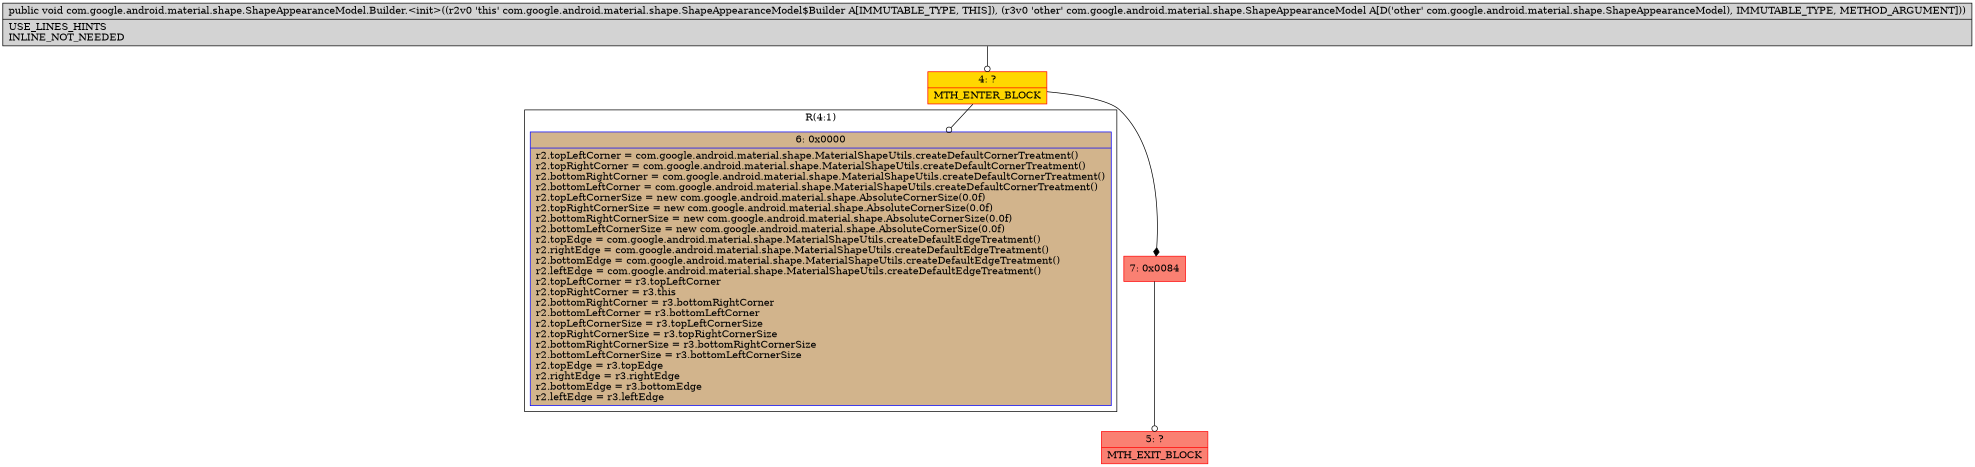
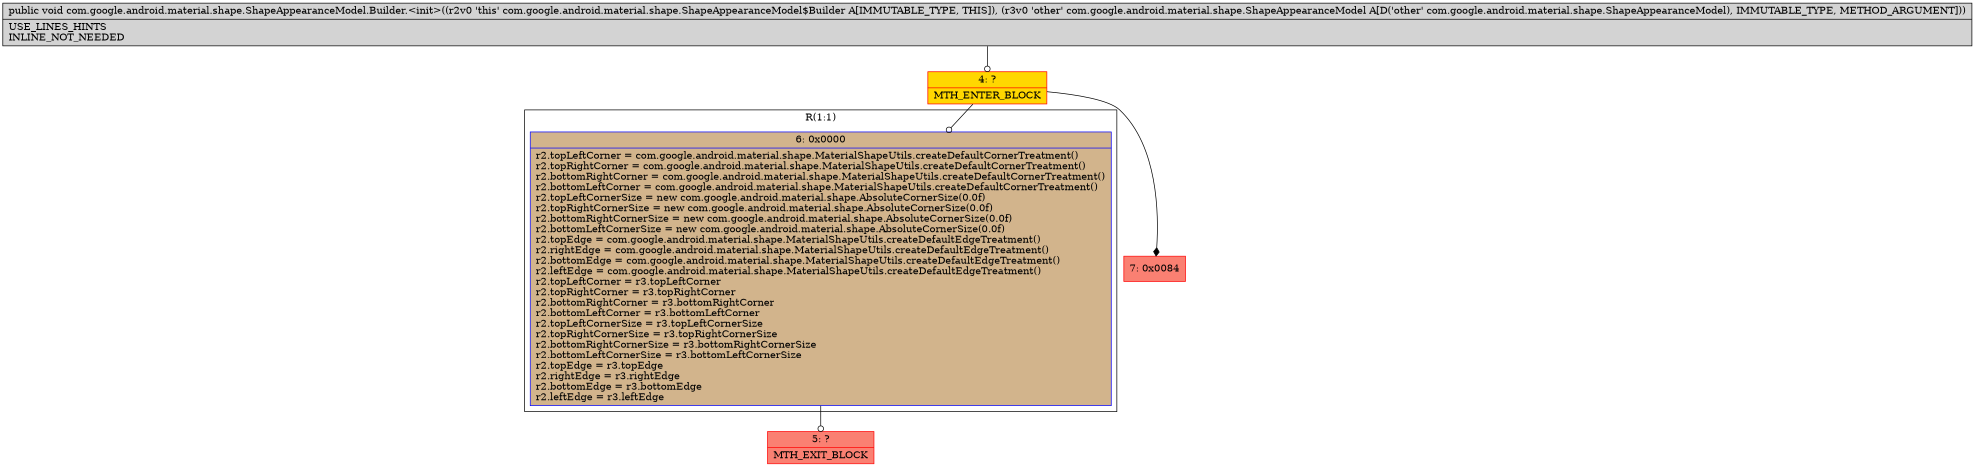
(821, 118) -> (821, 118)
(606, 292) -> (636, 292)
(1155, 354) -> (821, 416)
